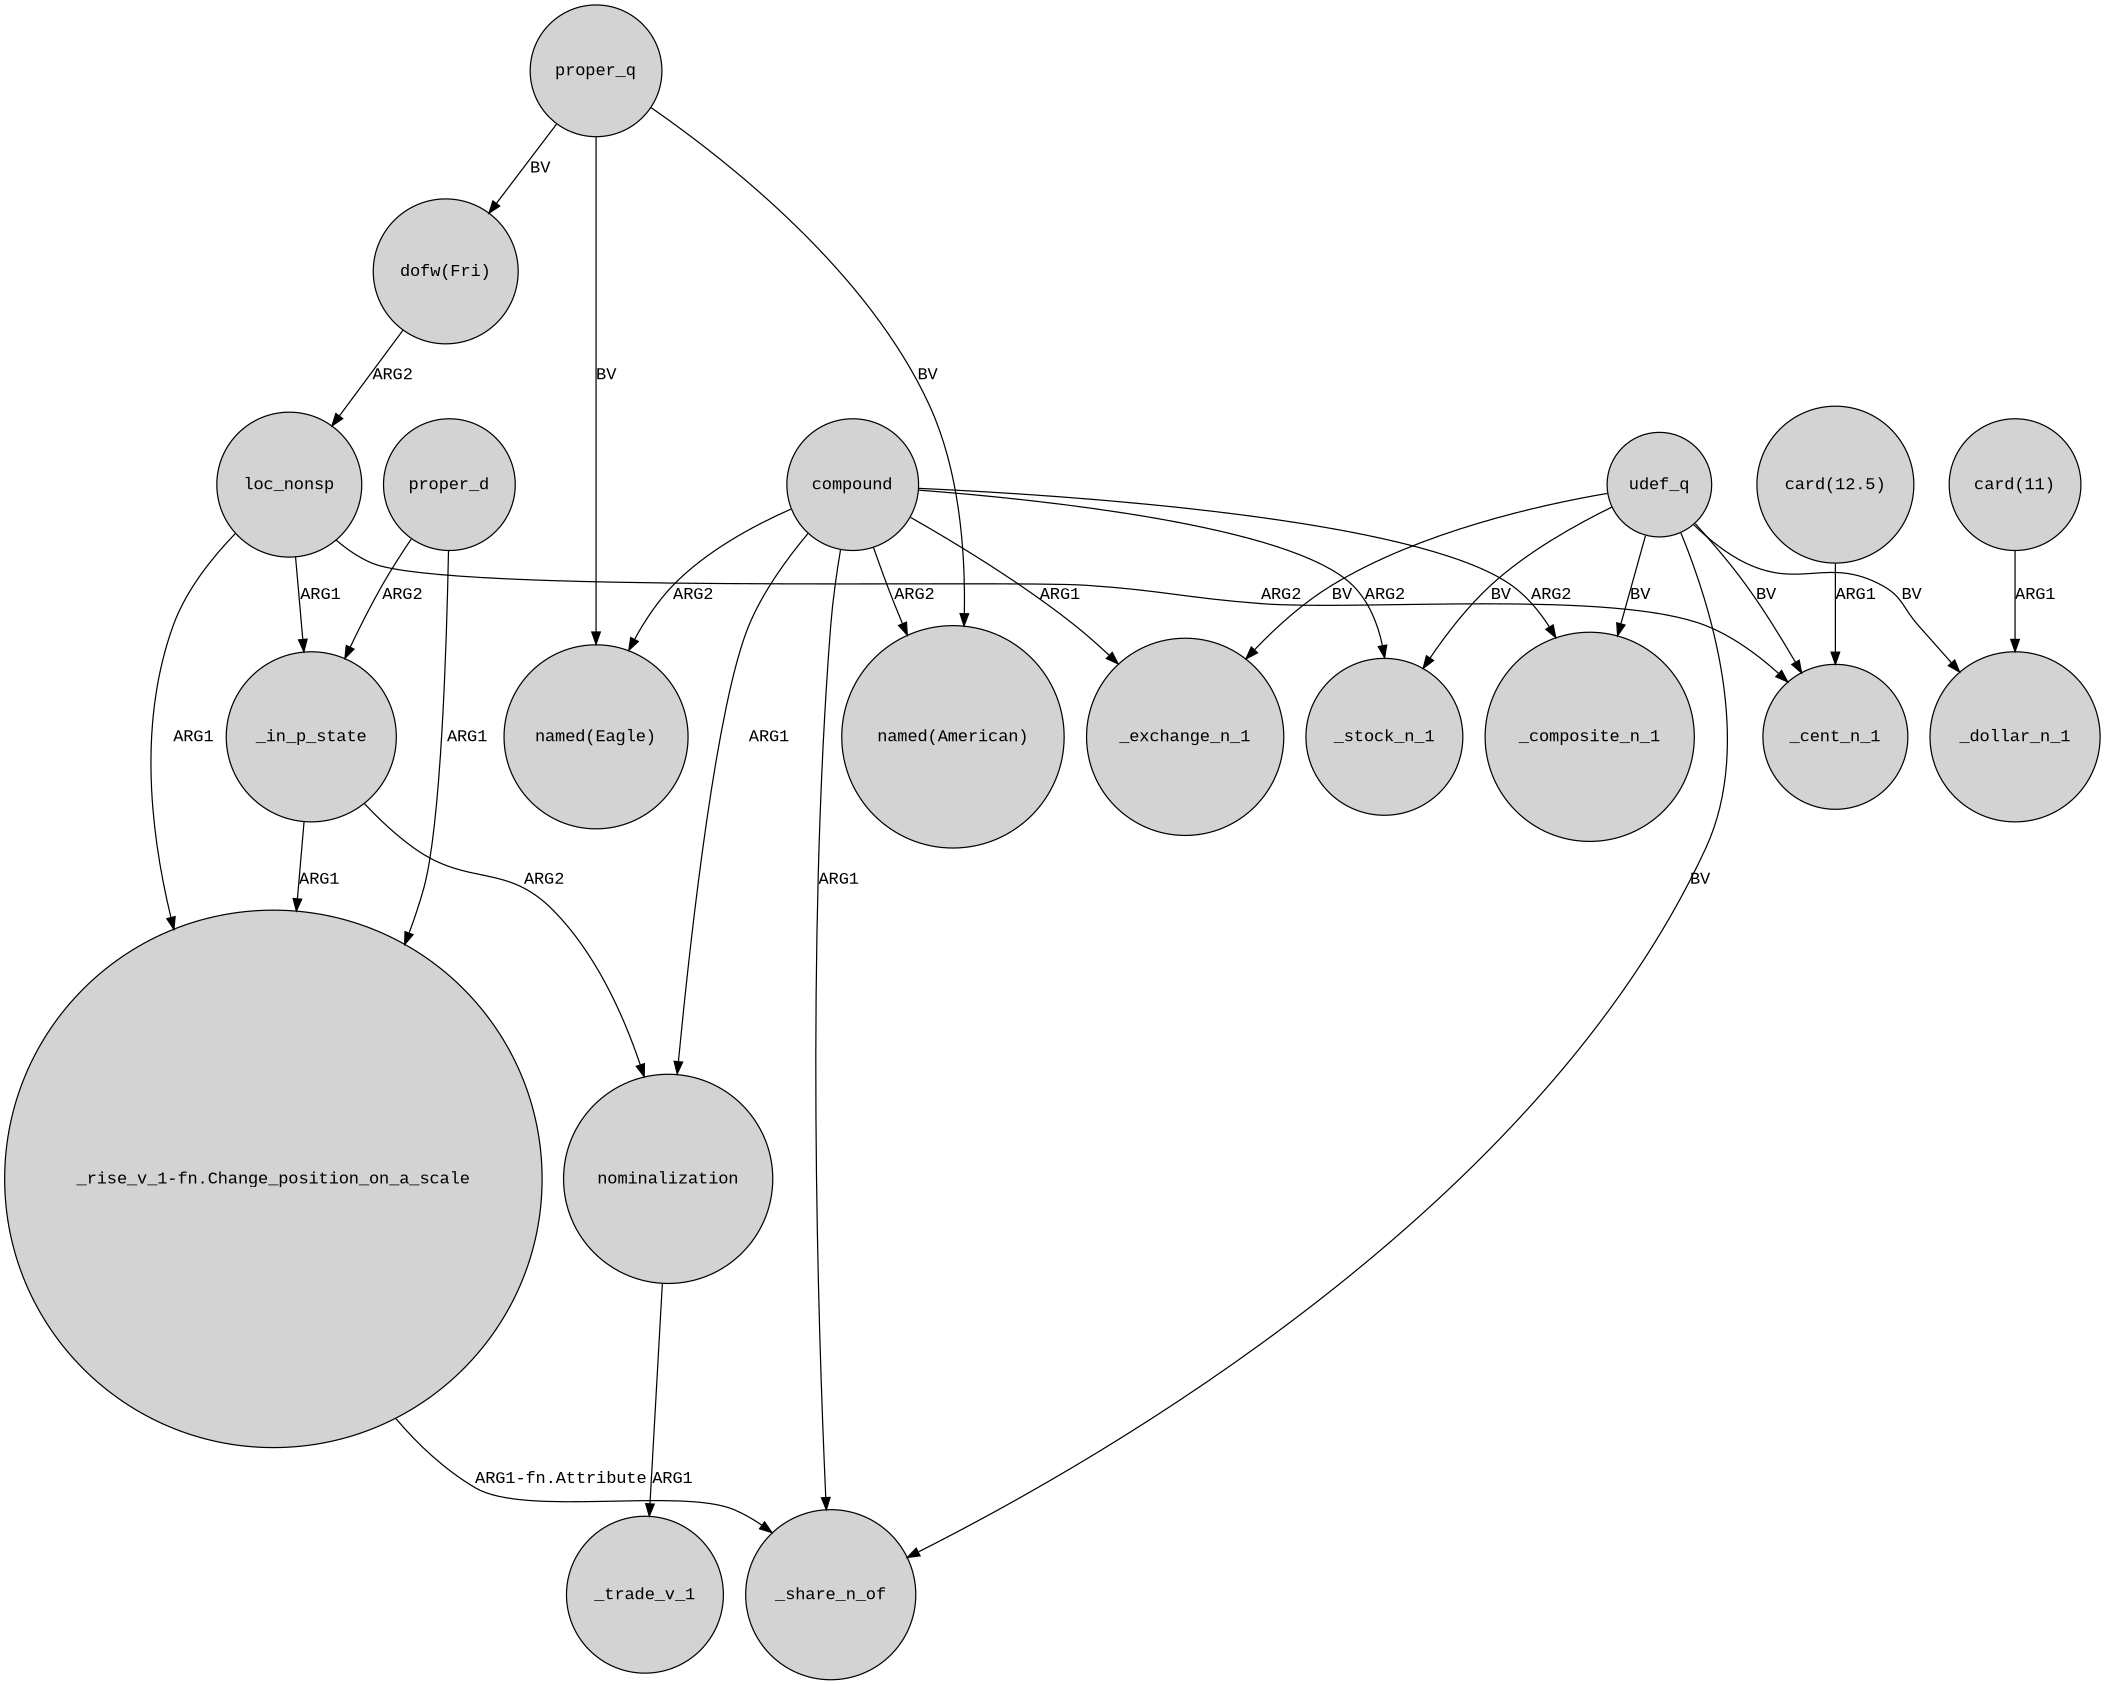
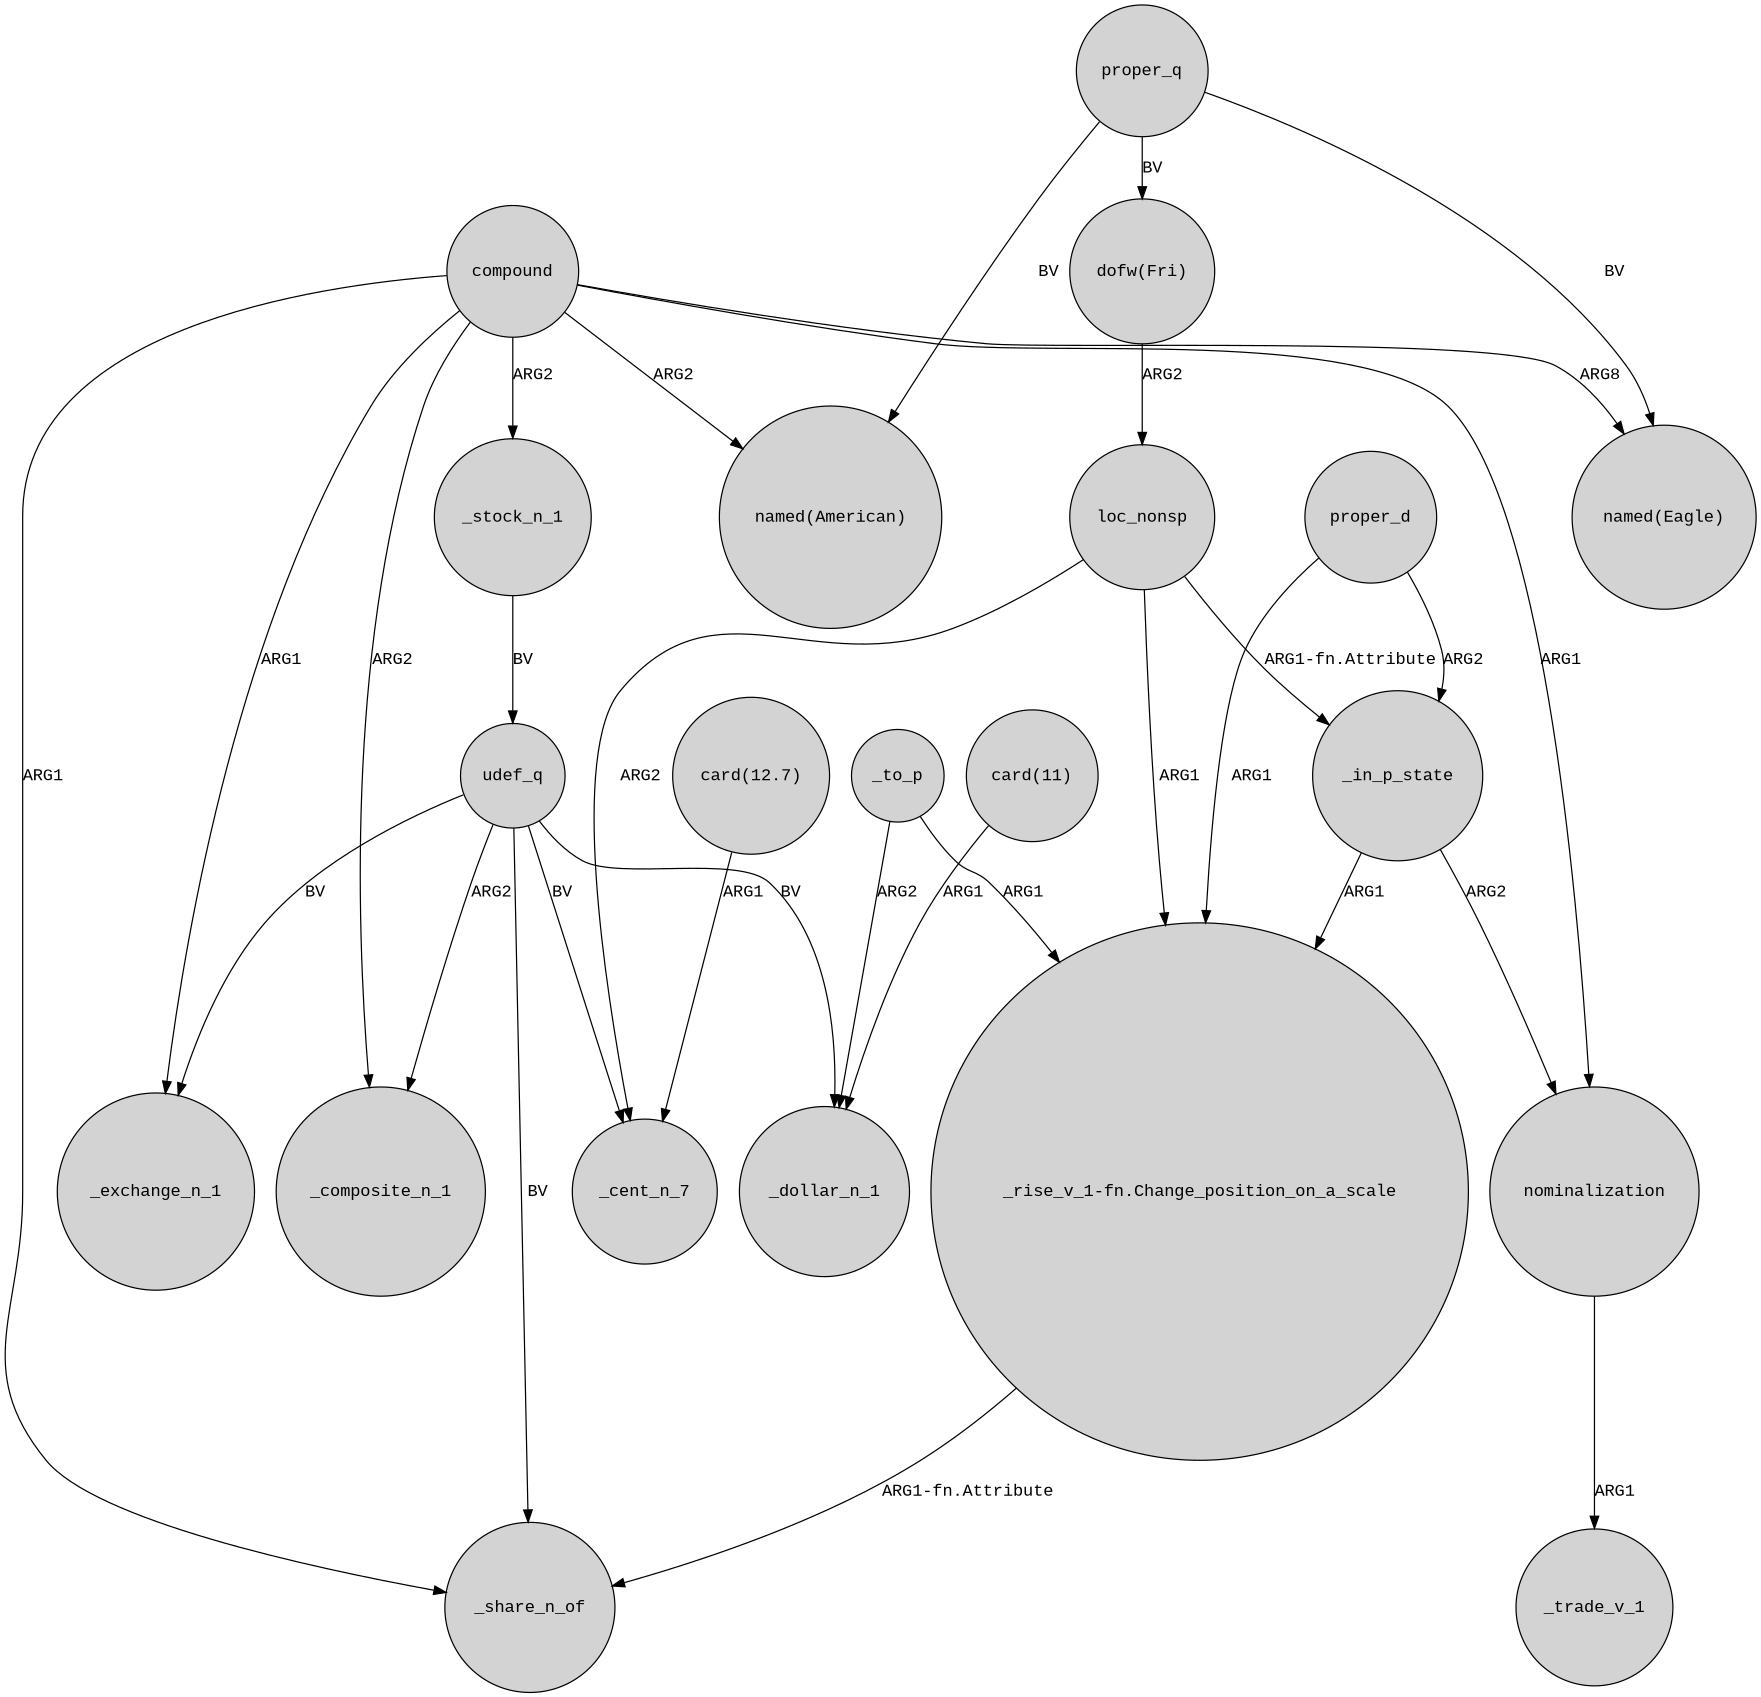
(1835, 485) -> (751, 776)
(1510, 569) -> (513, 653)
(321, 594) -> (1351, 660)
(694, 594) -> (1601, 375)
(1640, 594) -> (492, 892)
(1835, 737) -> (645, 1192)
none -> (898, 776)
